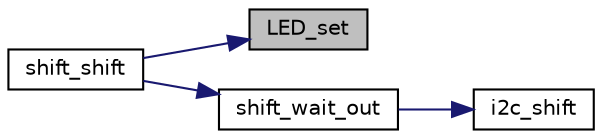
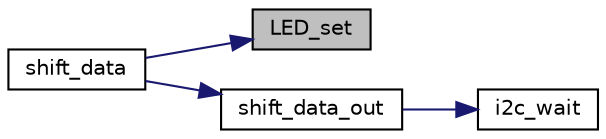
(76, 69) -> (77, 69)
(308, 109) -> (312, 109)
(534, 109) -> (538, 109)
